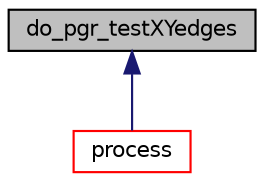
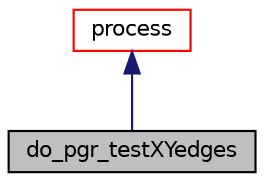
(132, 102) -> (132, 102)
